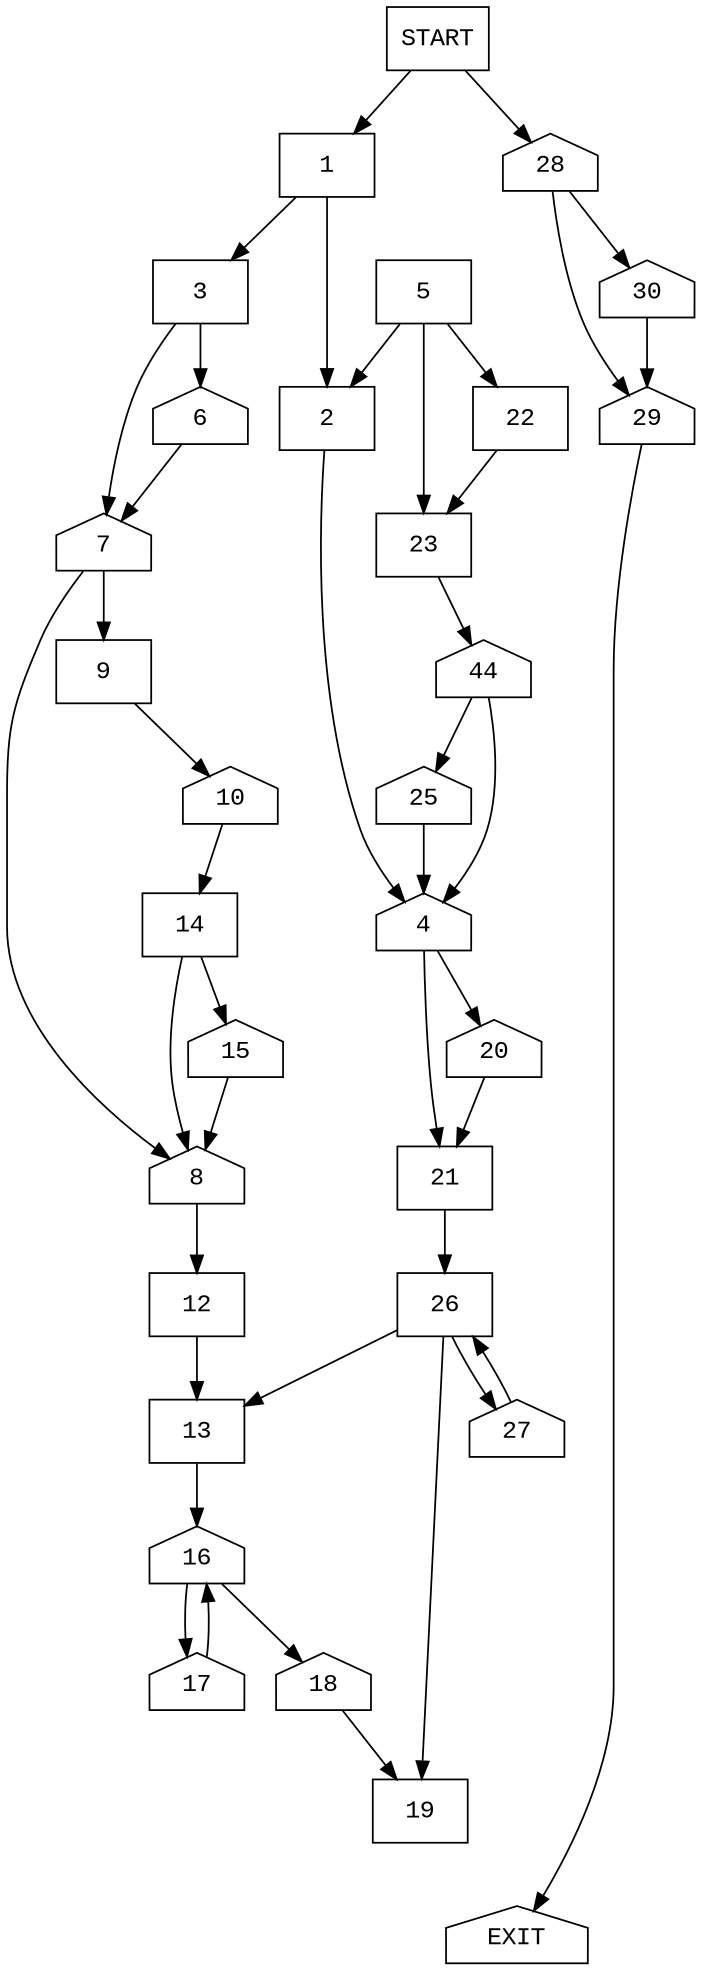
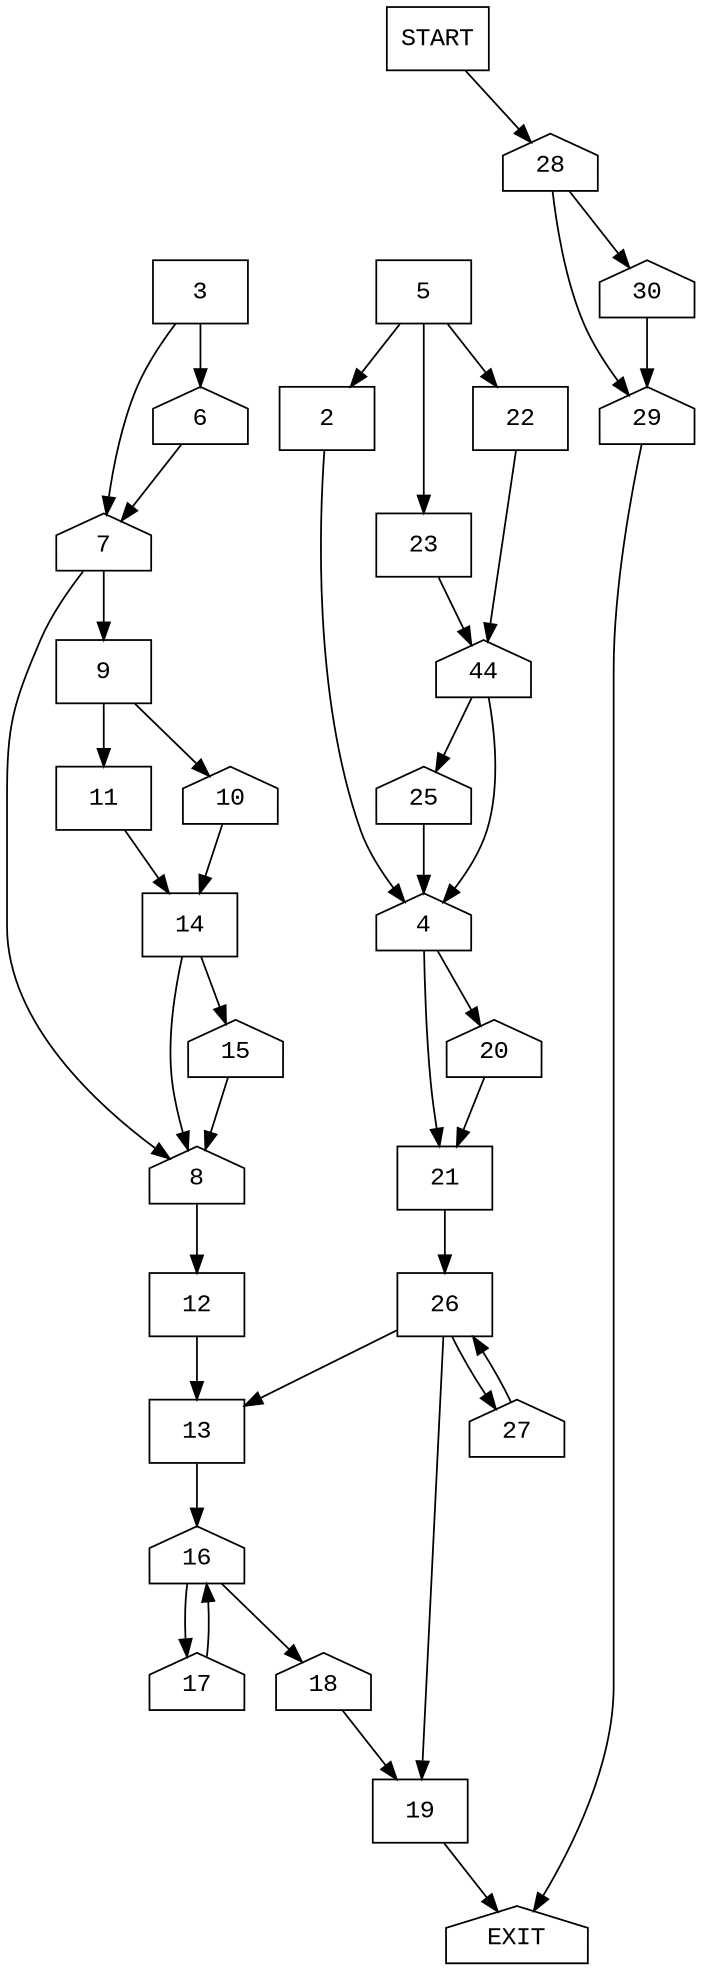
(327, 165) -> none
(478, 475) -> (503, 537)
none -> (104, 798)
none -> (466, 1871)
